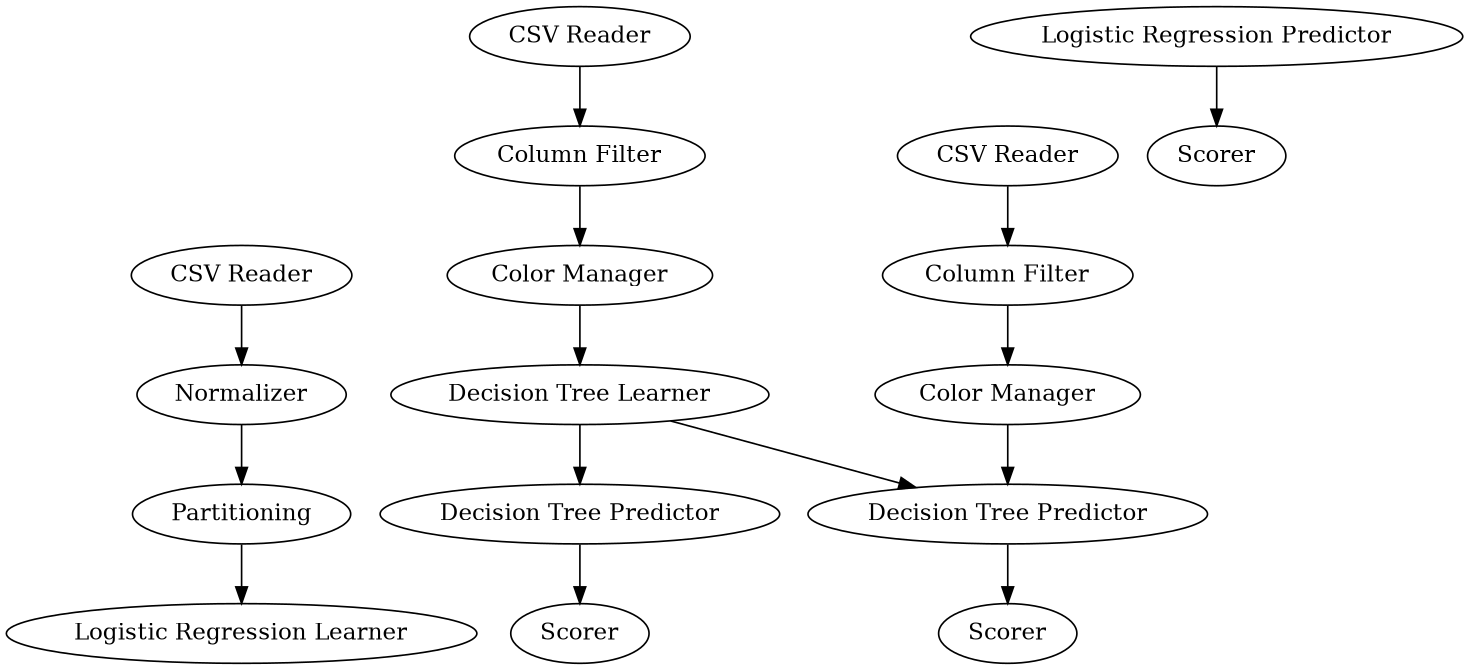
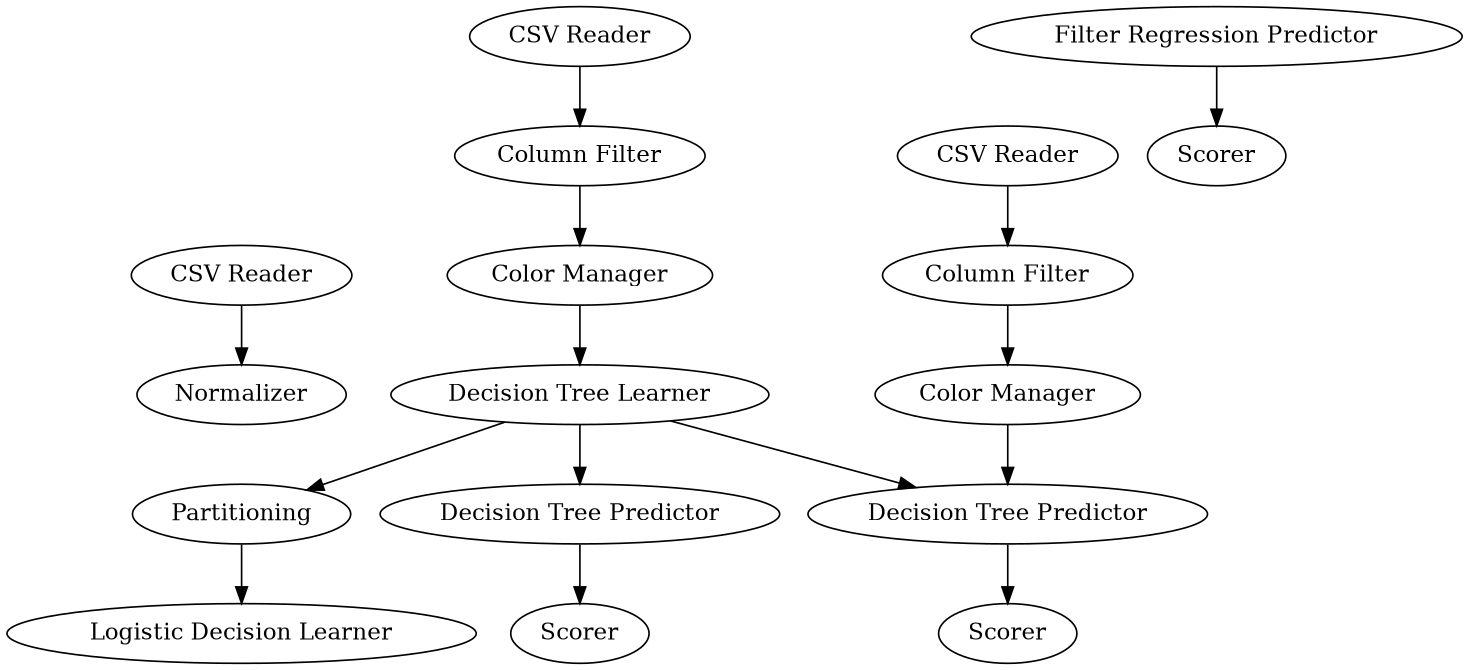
(1217, 36) -> (1217, 36)
(242, 446) -> (414, 453)
(242, 633) -> (242, 633)
